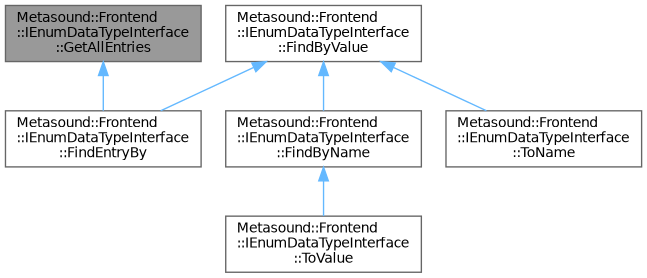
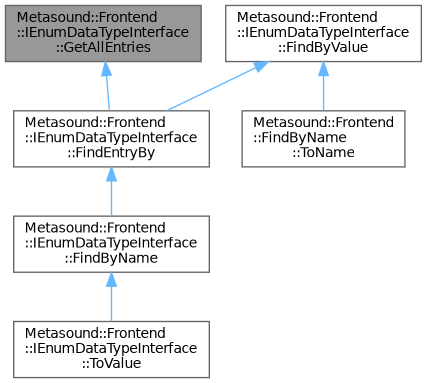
(324, 93) -> (111, 199)
(544, 139) -> (324, 139)
